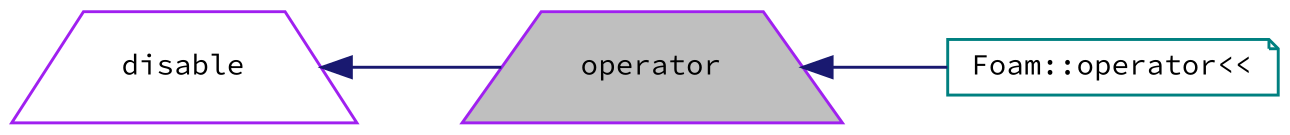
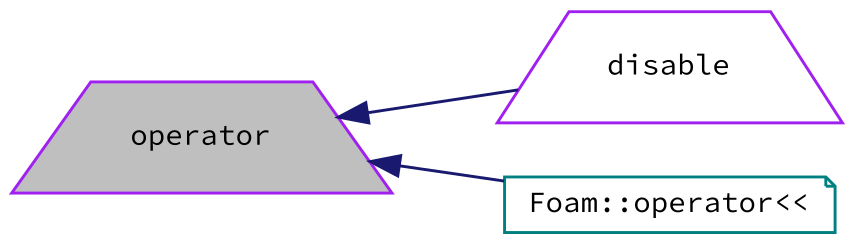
(427, 67) -> (443, 101)
